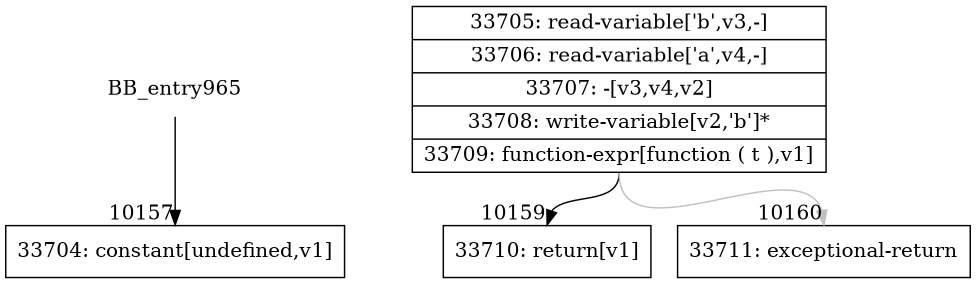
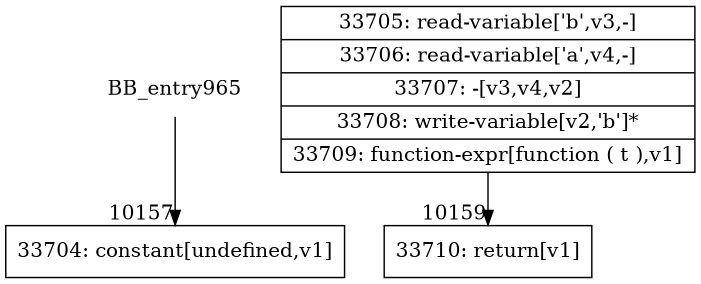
(824, 252) -> none
